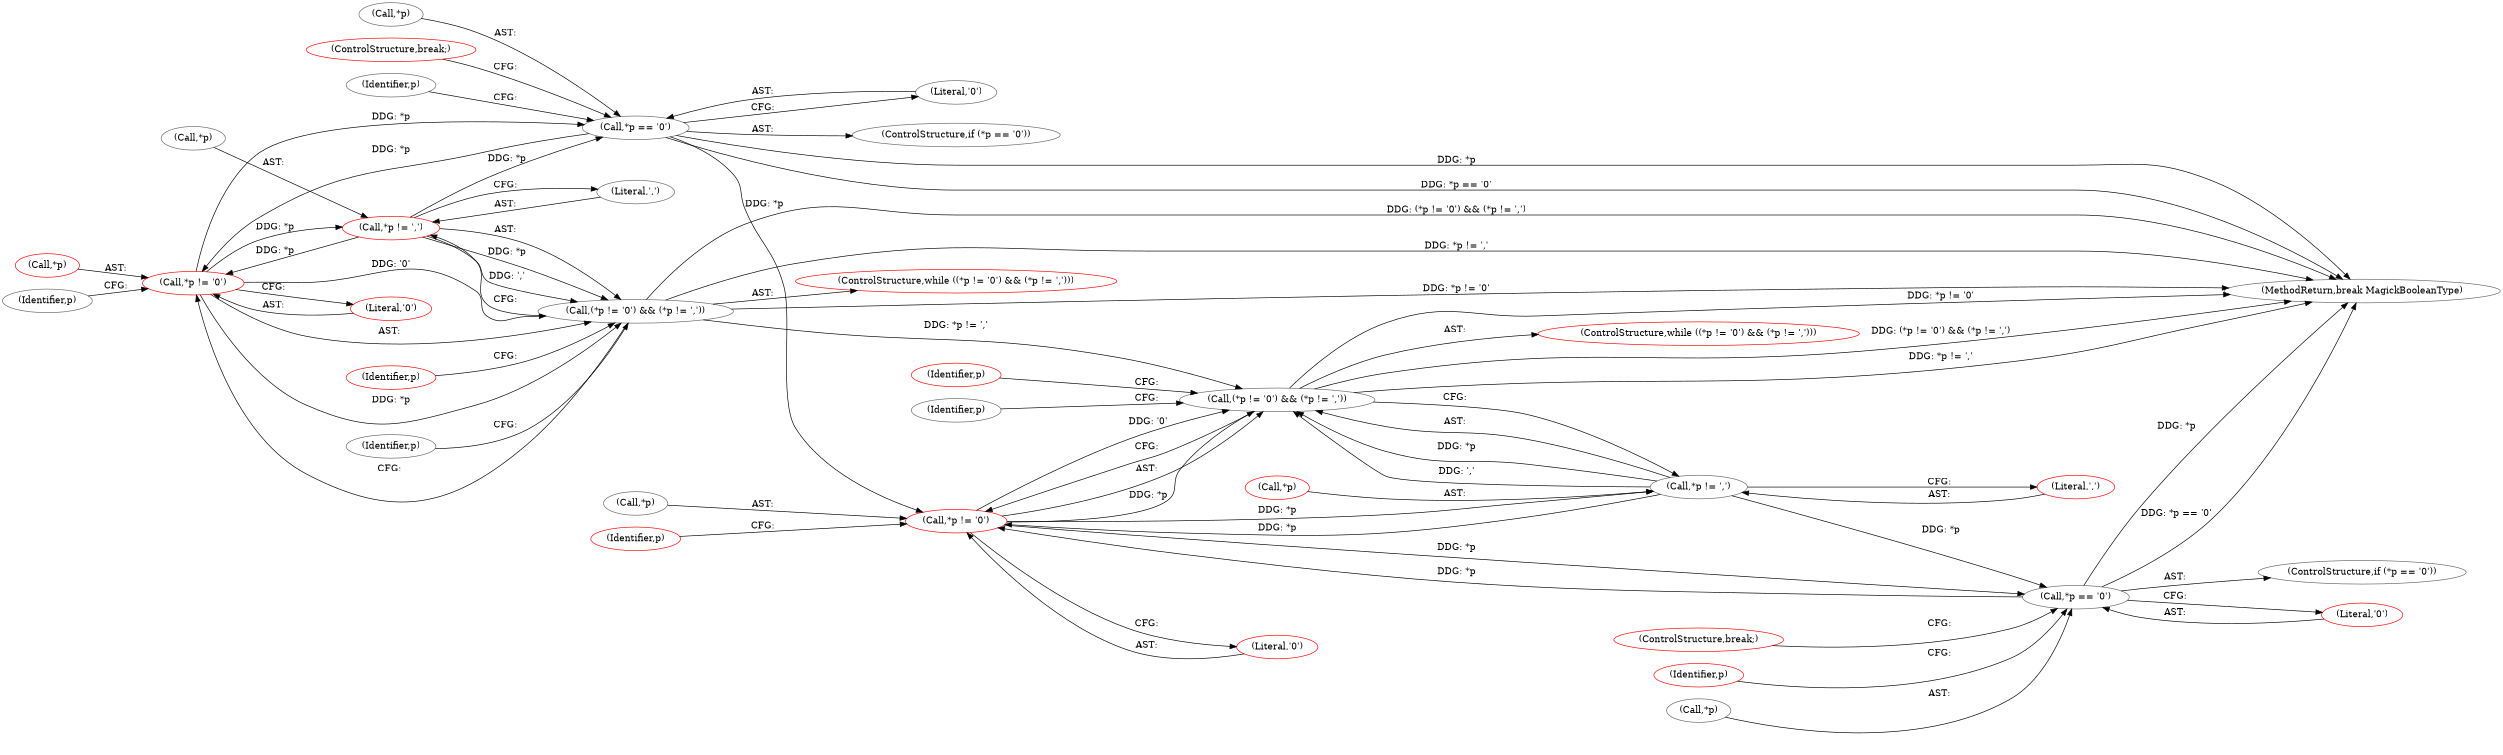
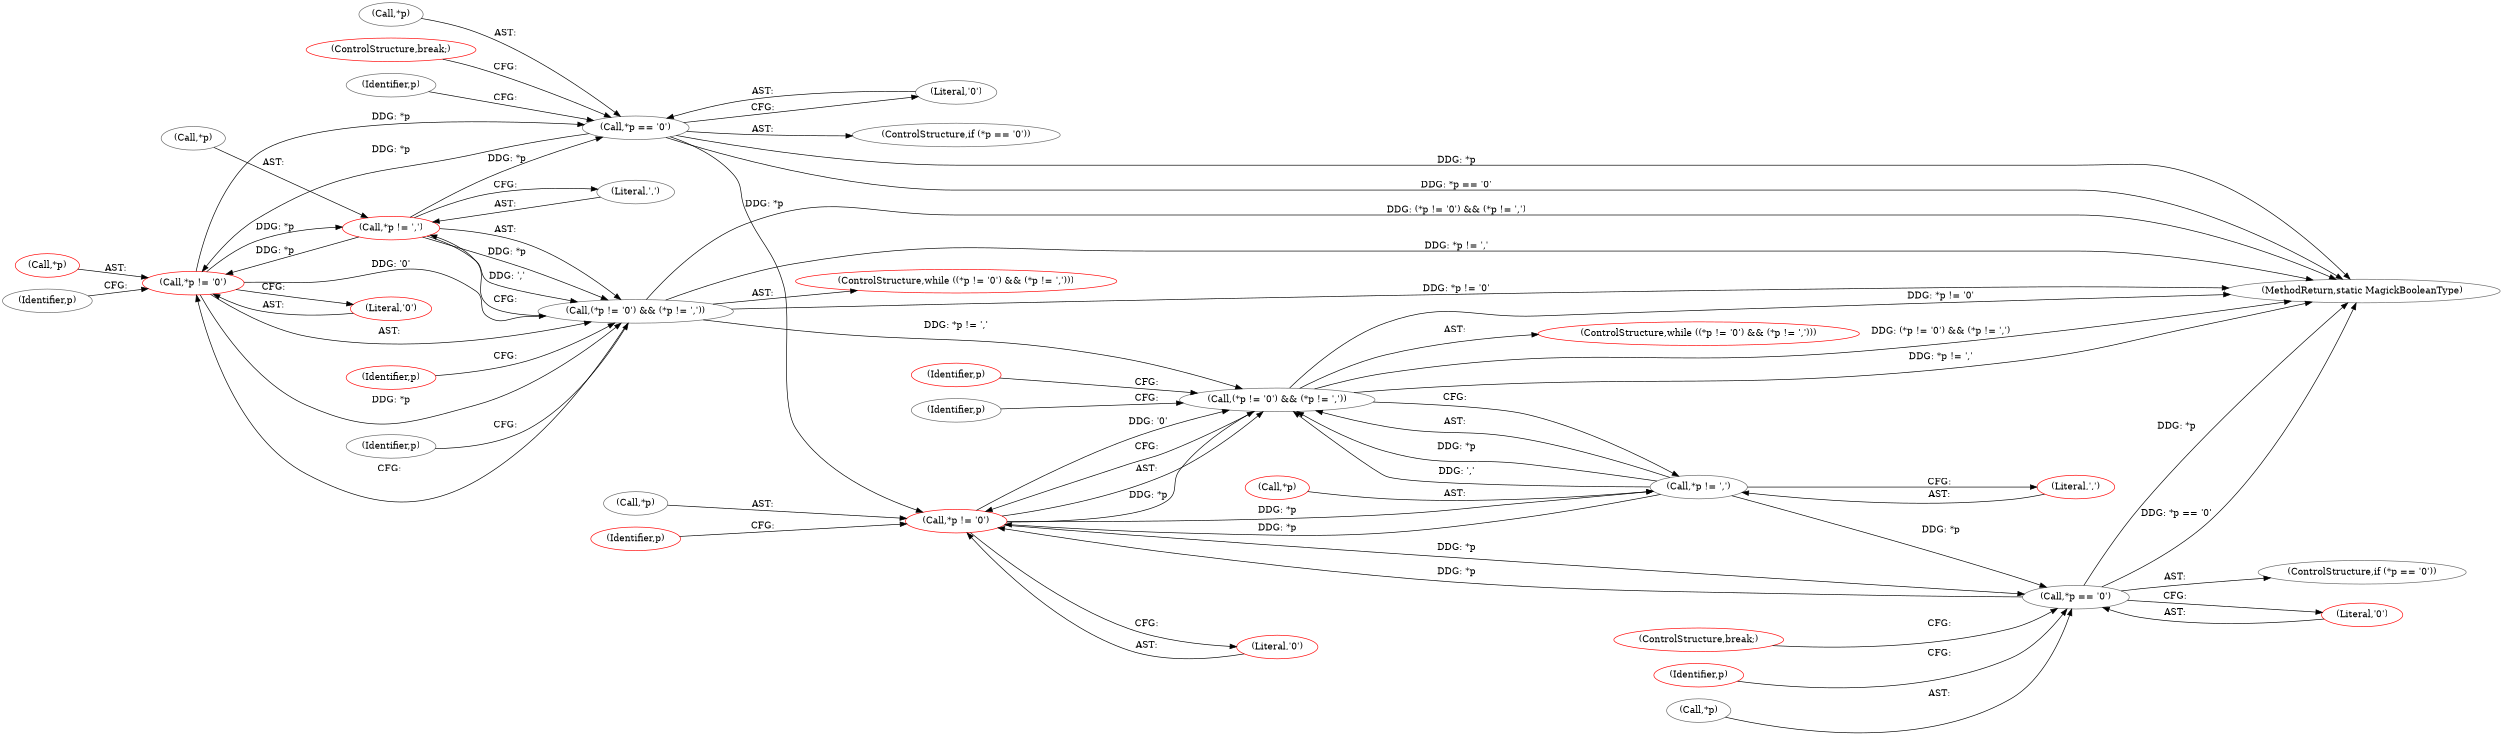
(2362, 291) -> (2362, 291)
